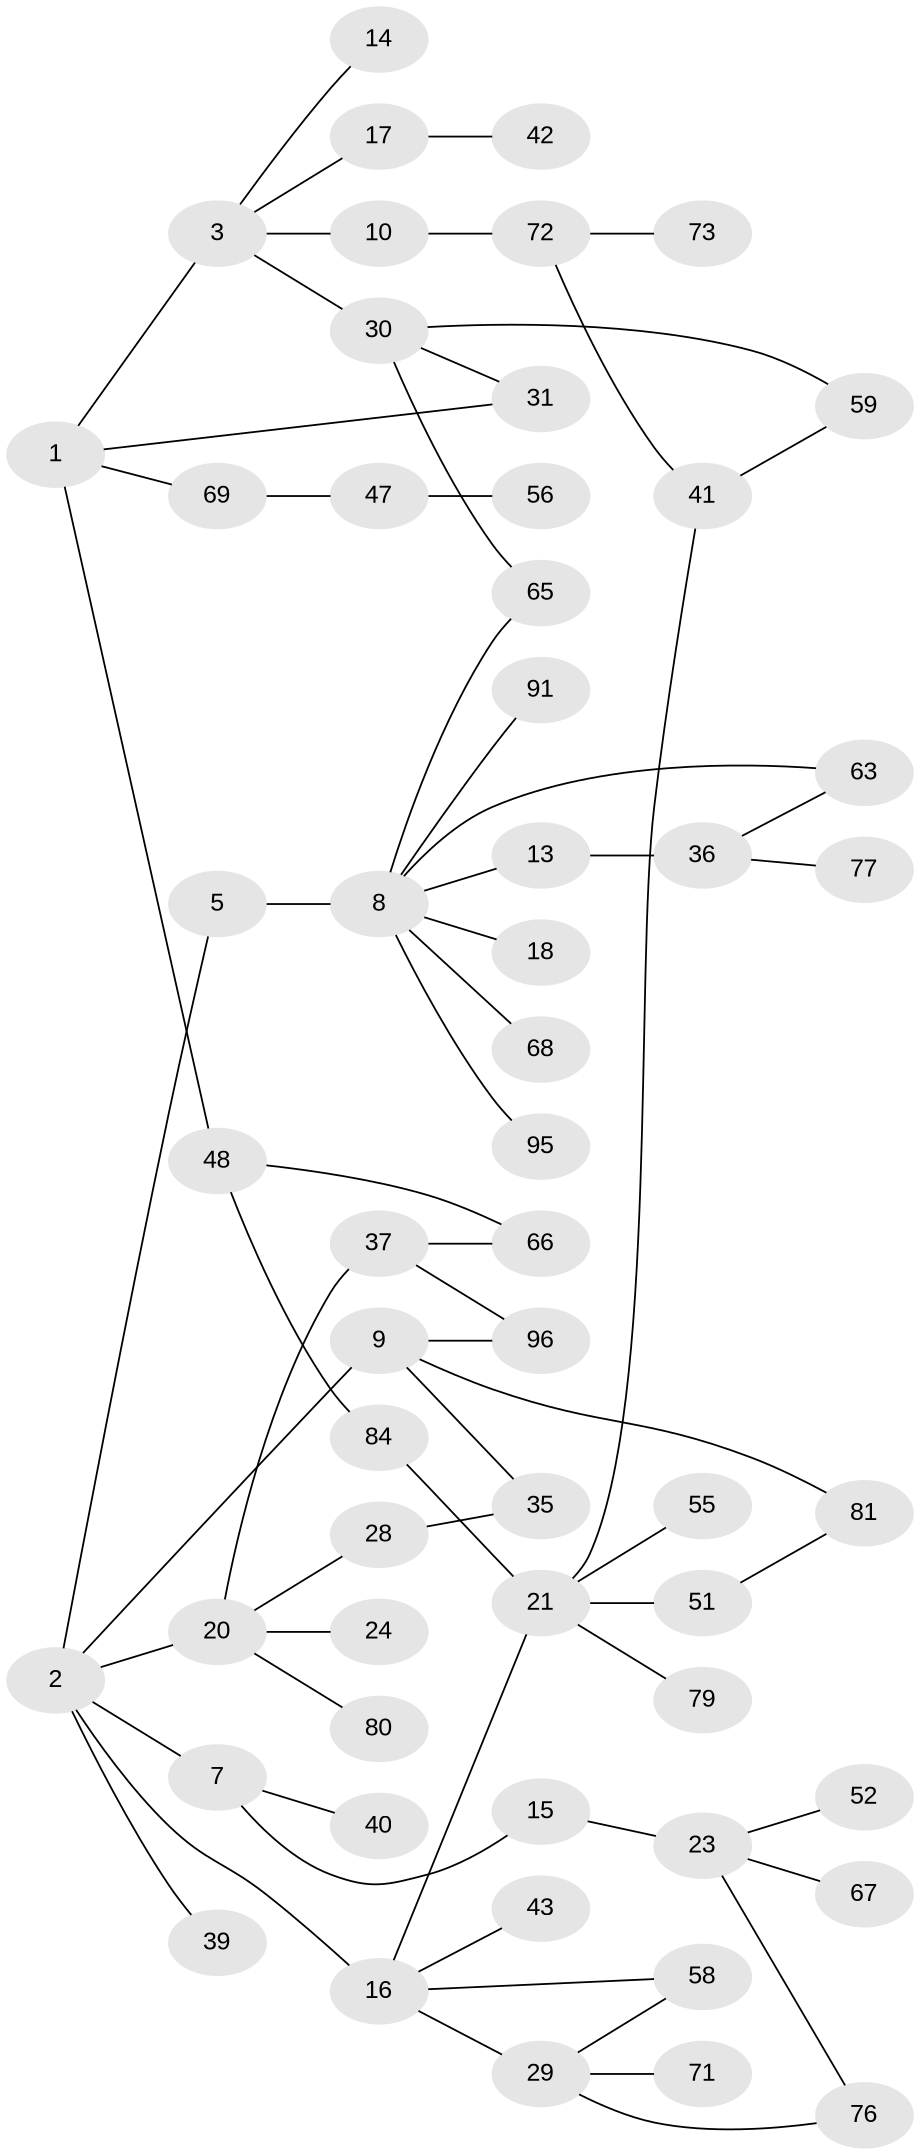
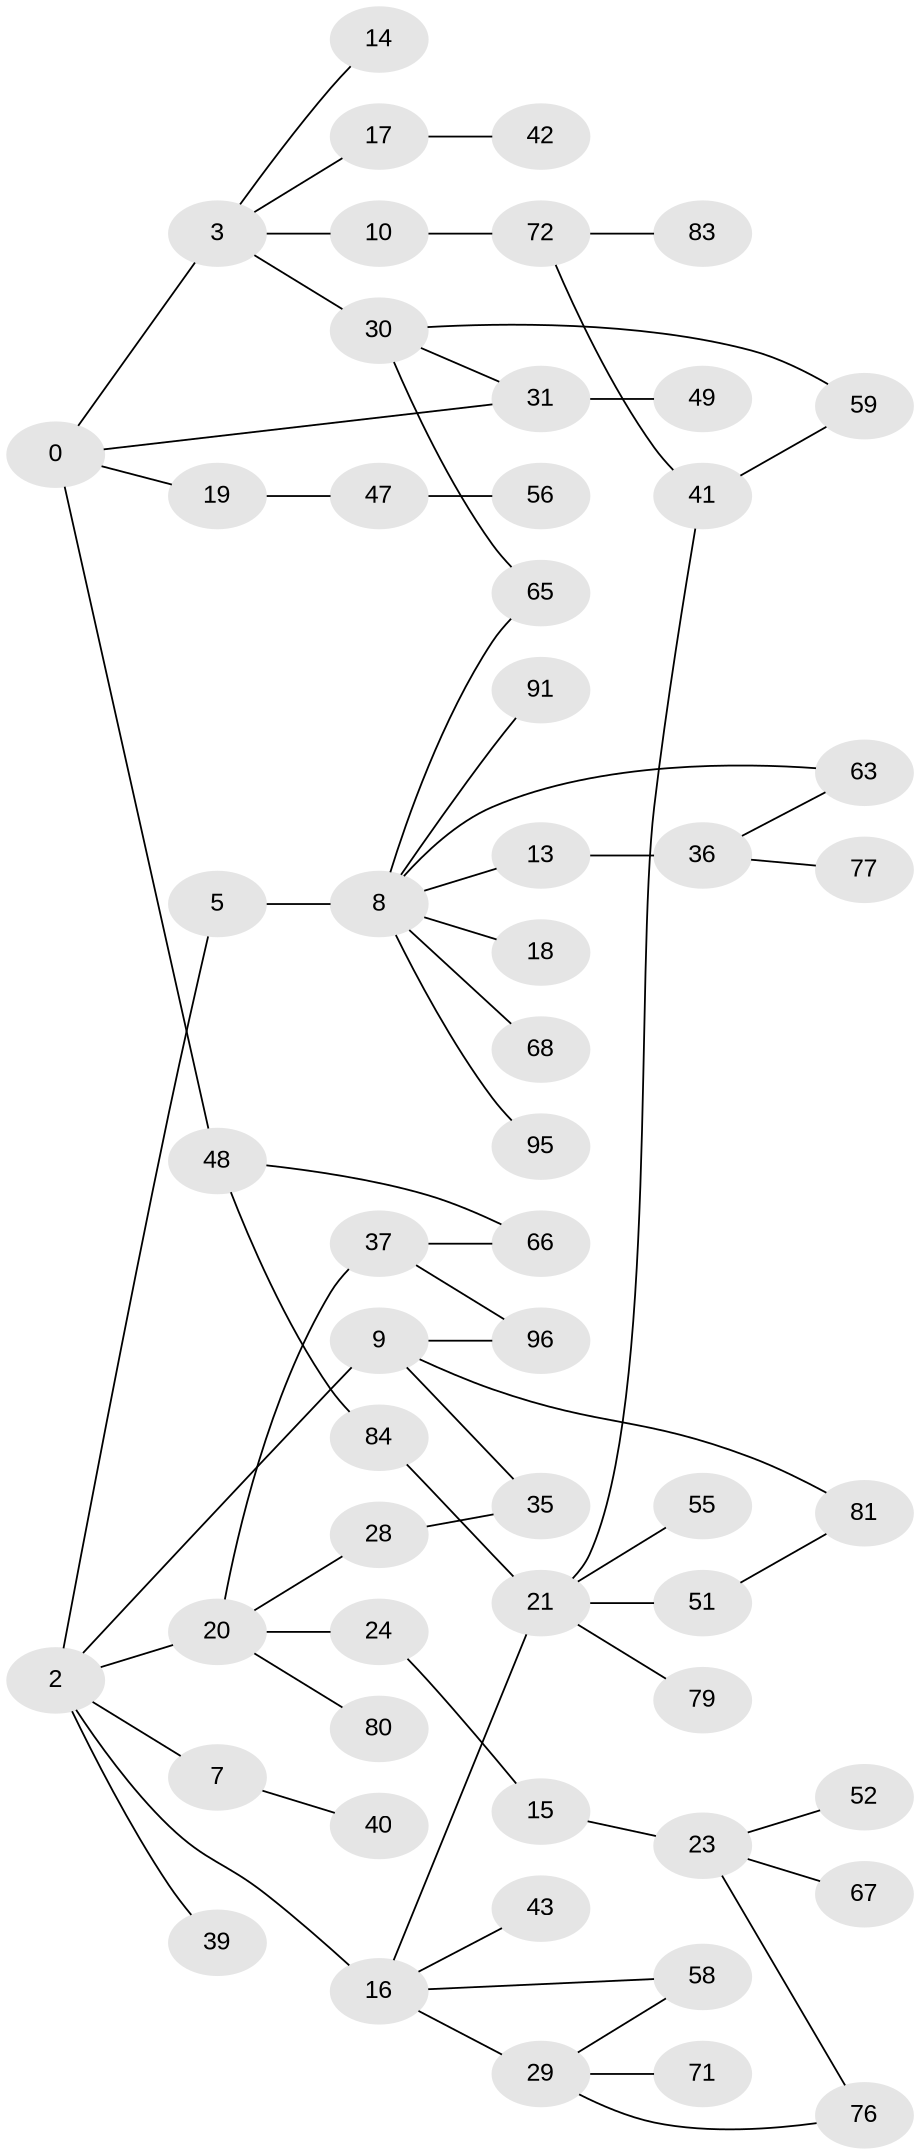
(703, 234) -> (703, 234)
none -> (703, 399)
(56, 455) -> (56, 455)
(217, 496) -> (217, 496)
(367, 1884) -> (463, 1720)
